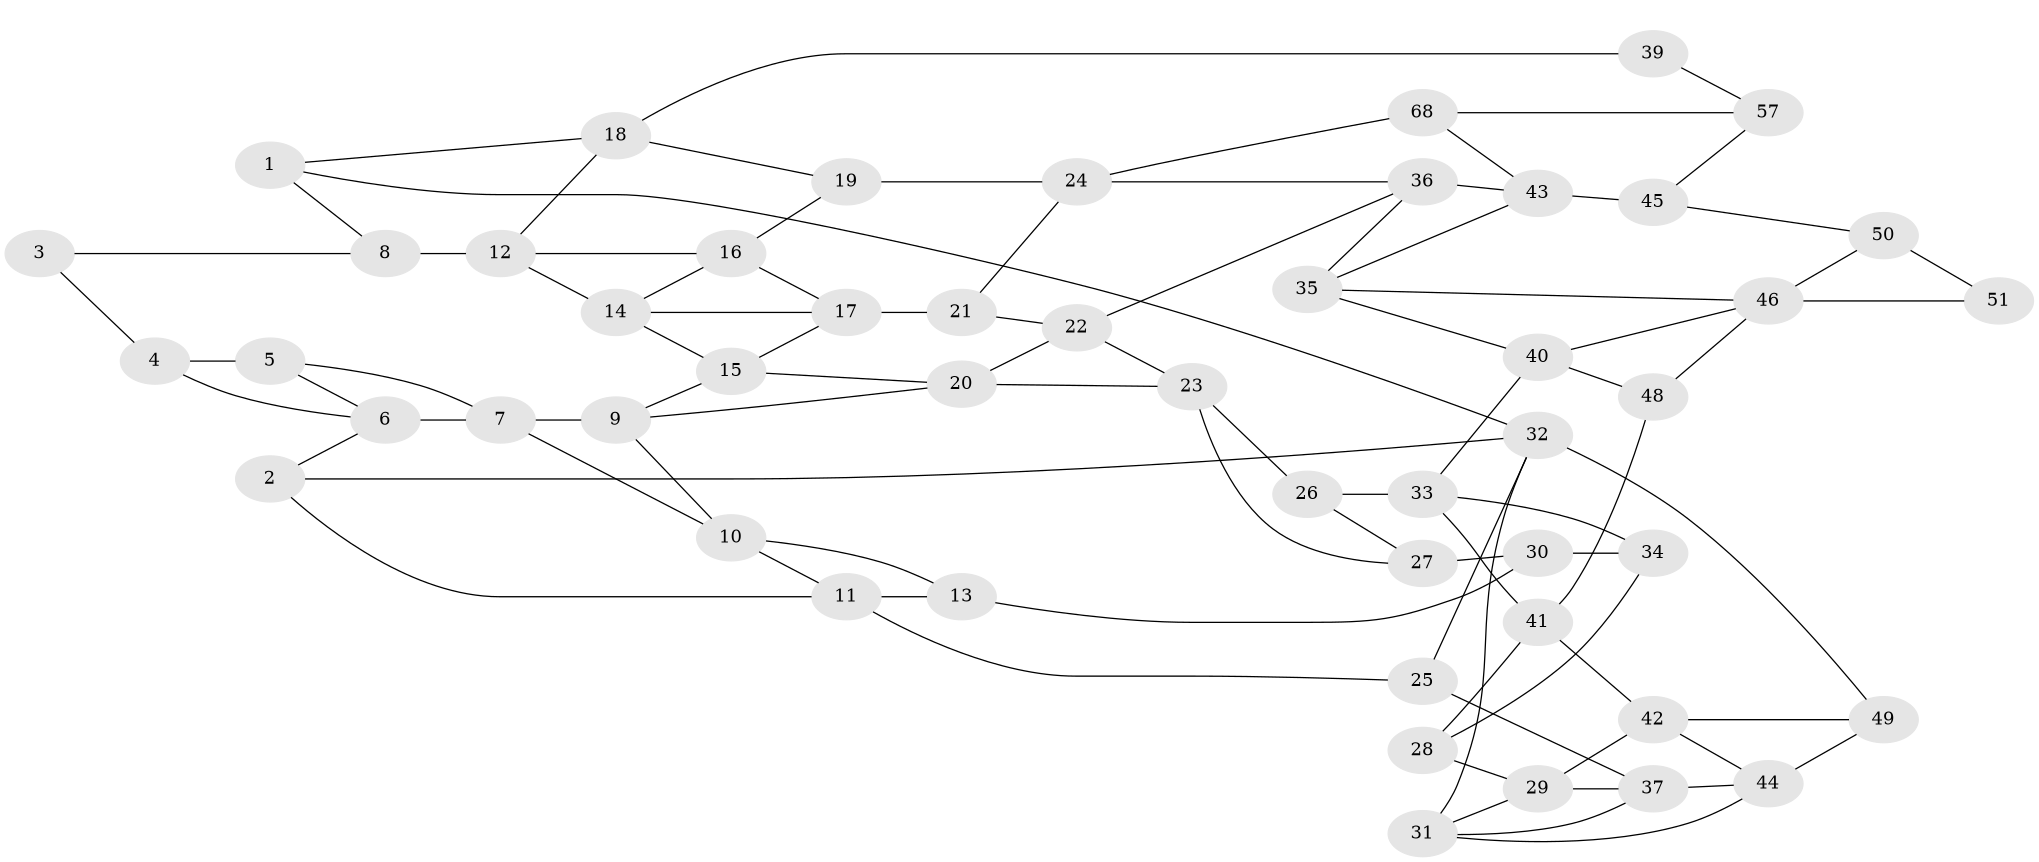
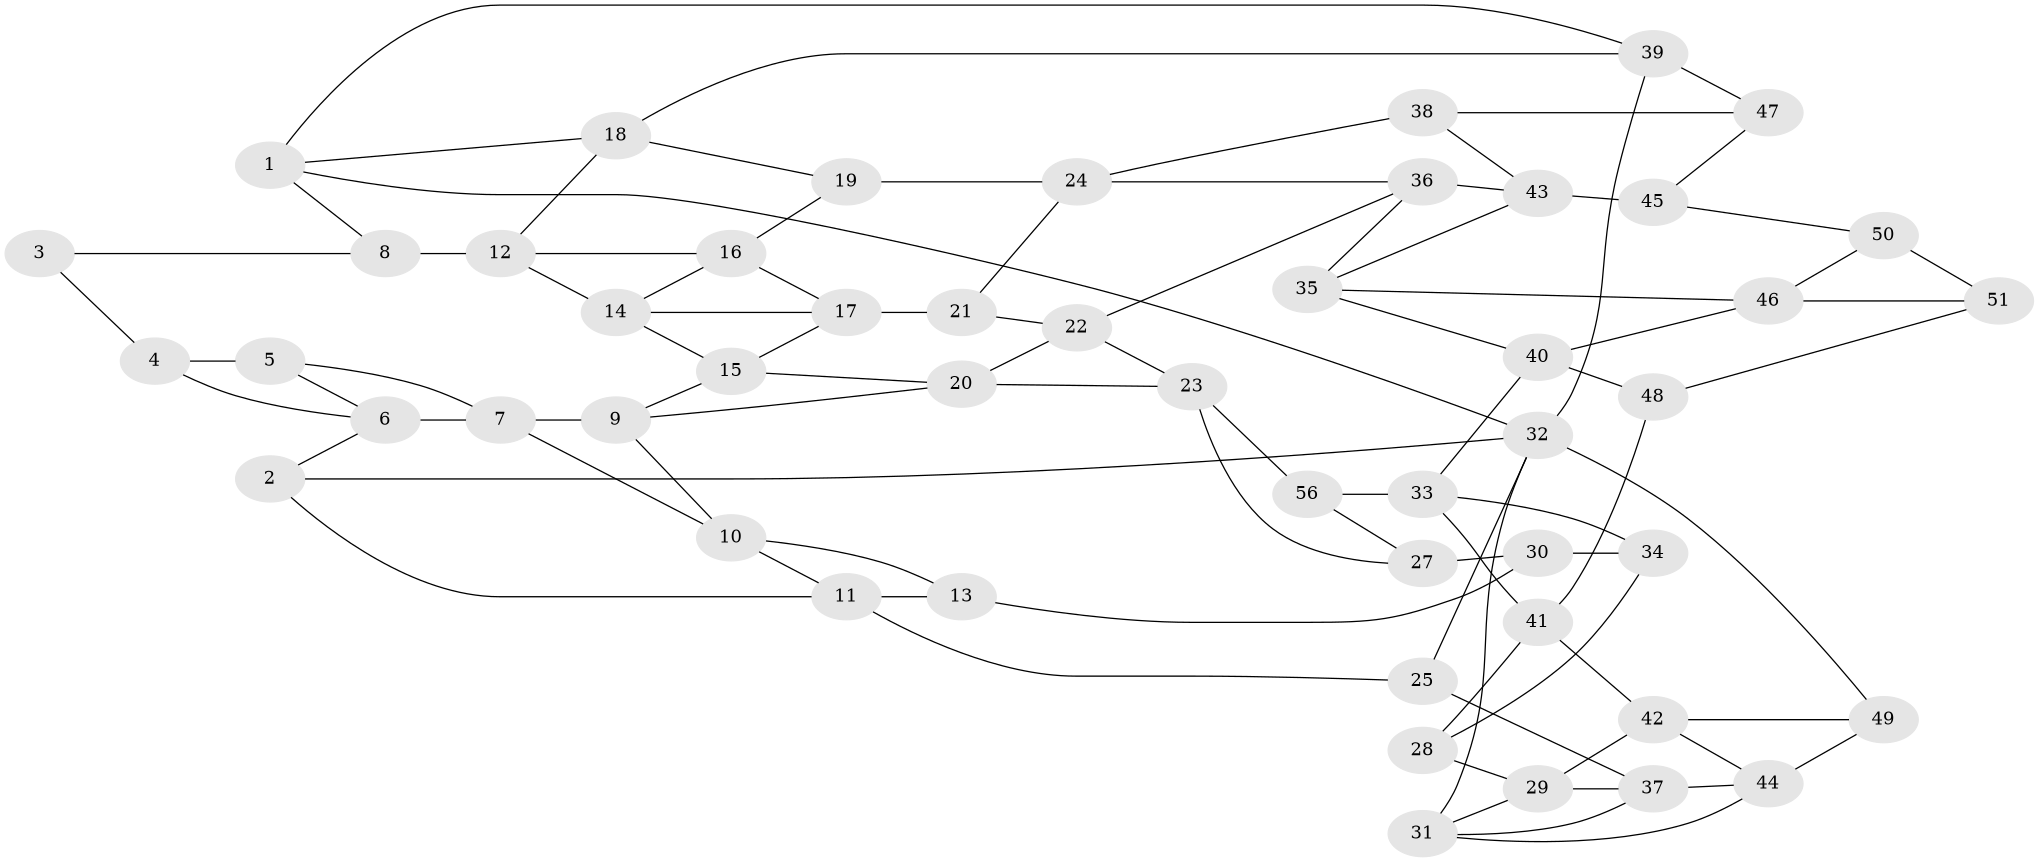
none -> (931, 5)
(1423, 113) -> (1423, 113)
(1768, 113) -> (1768, 113)
none -> (1605, 248)
(1711, 349) -> (1826, 349)
(1307, 494) -> (1307, 494)
